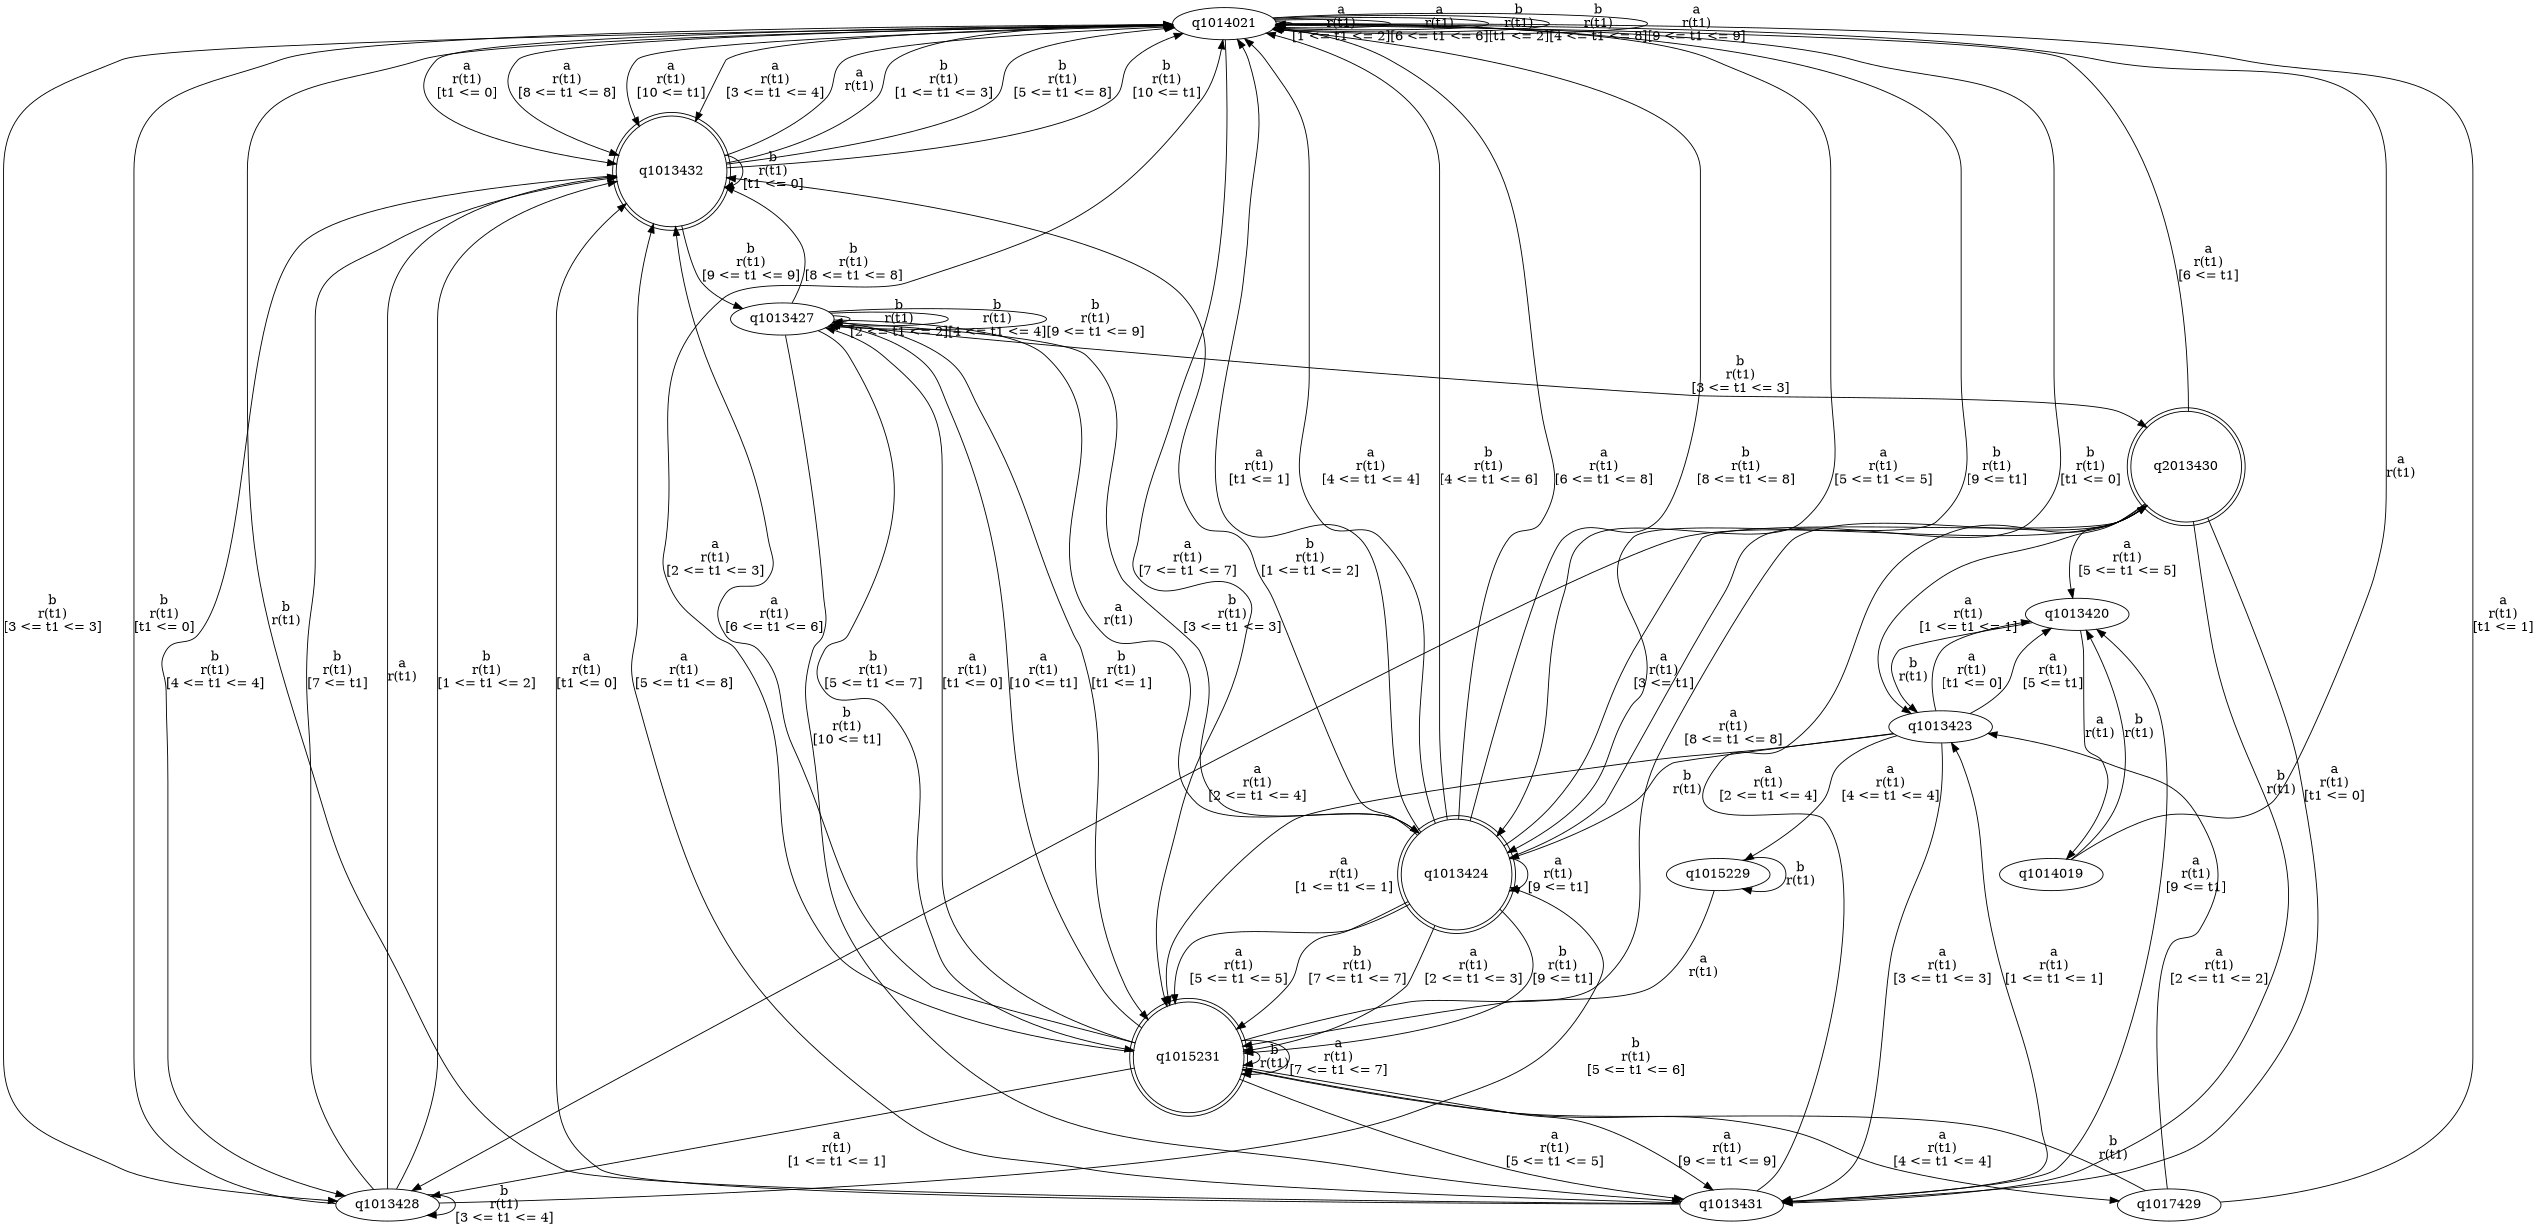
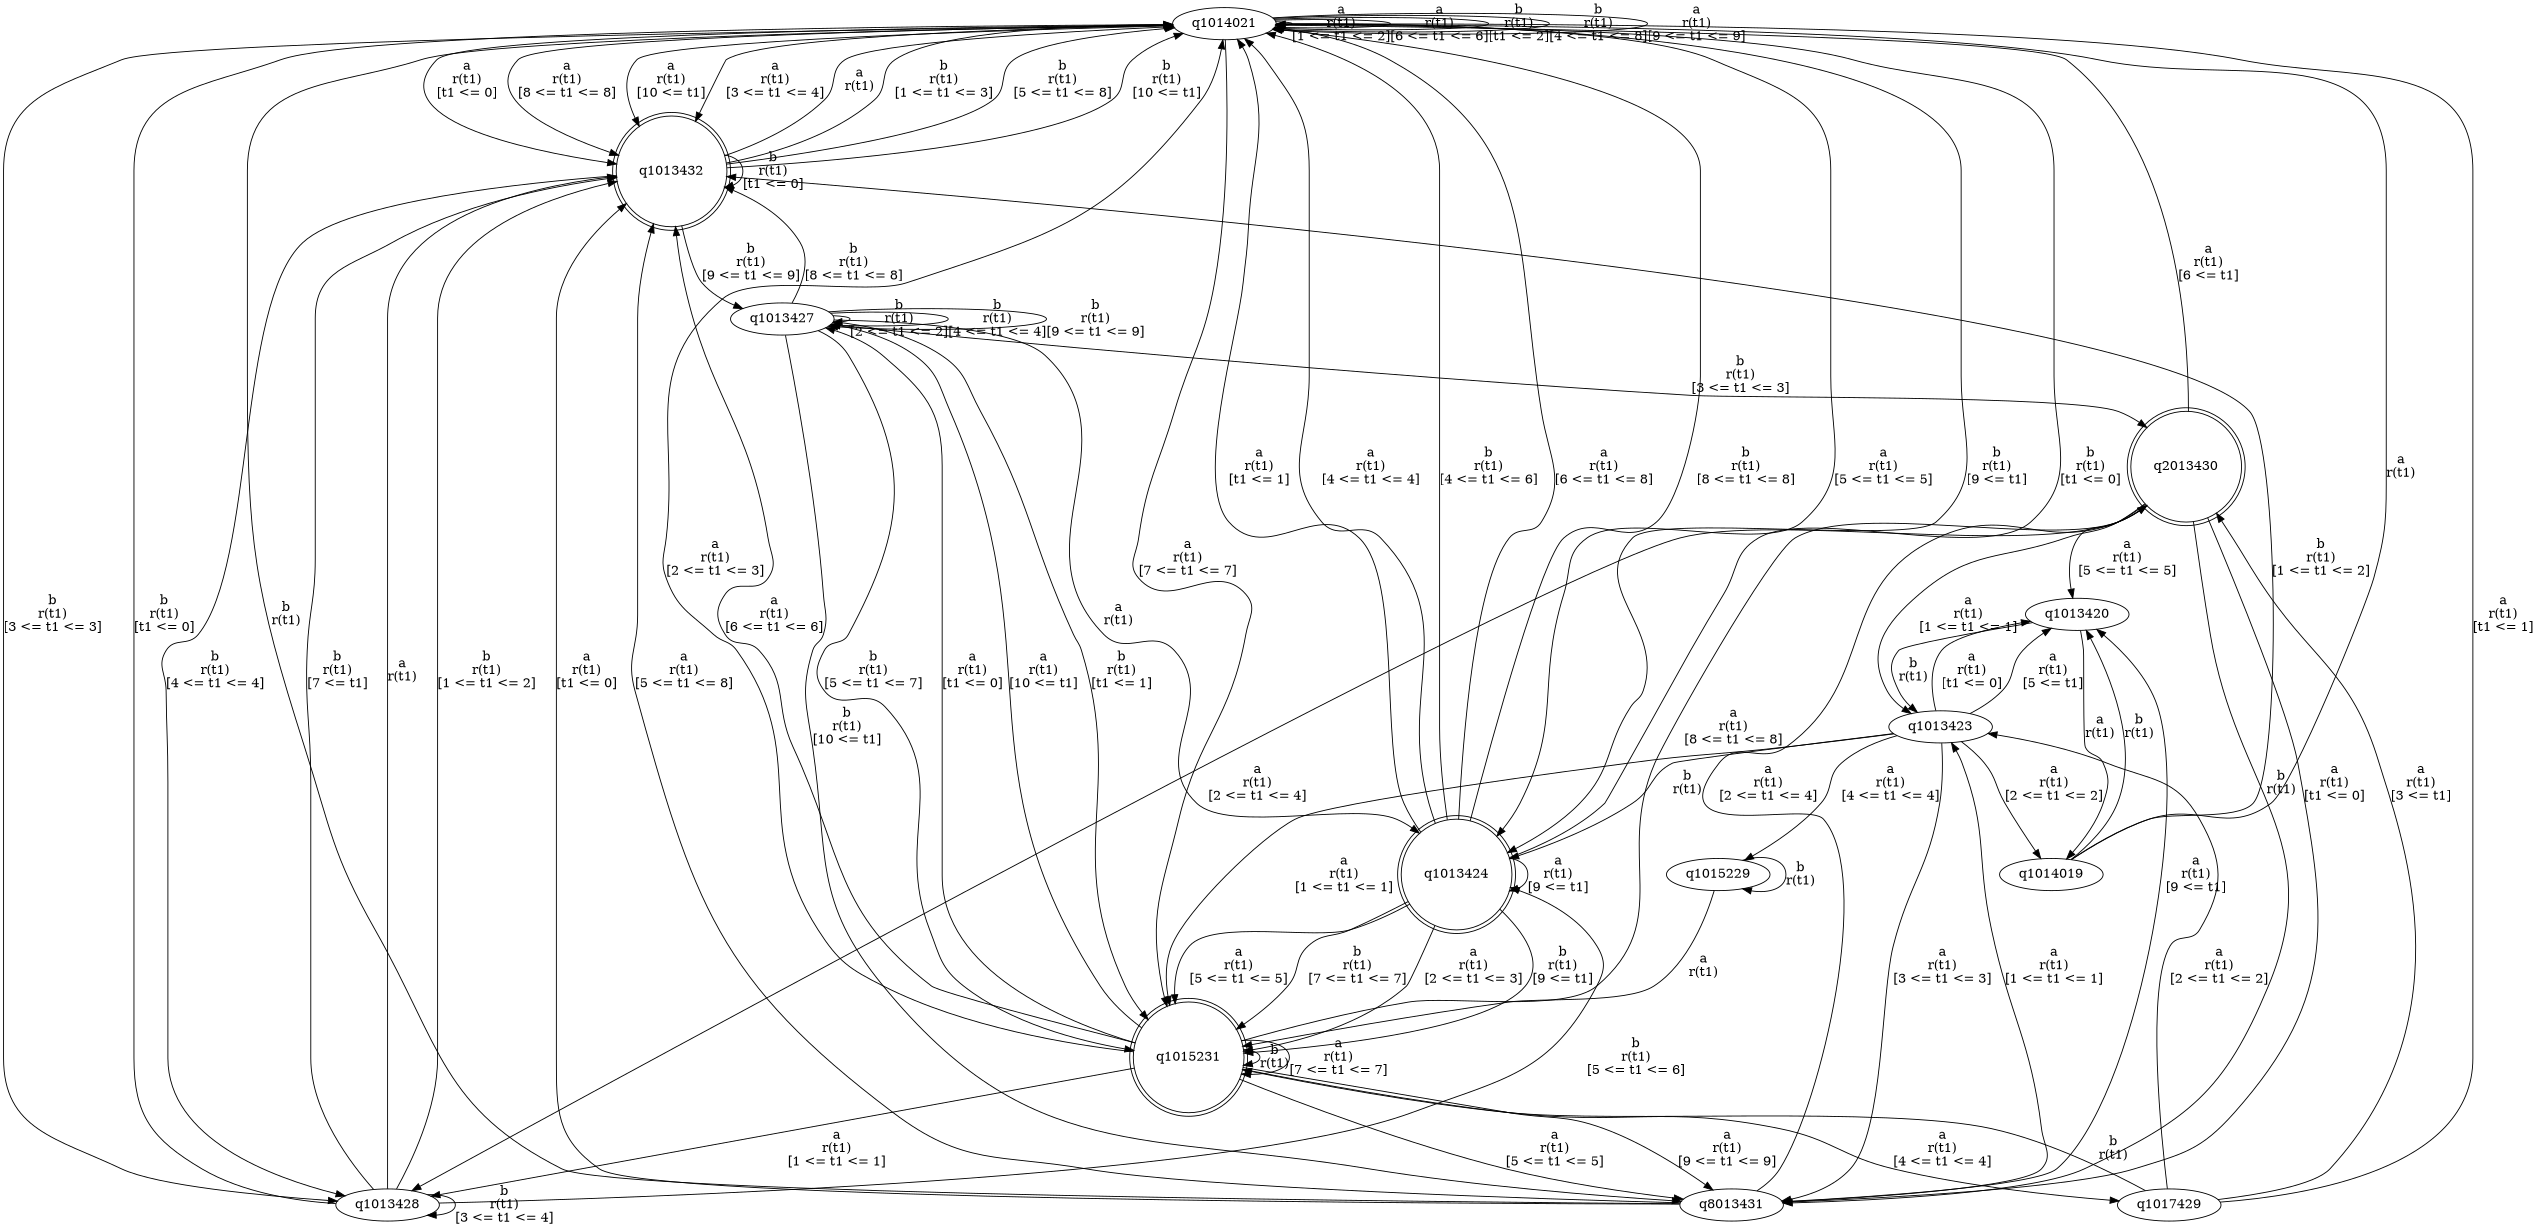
(1201, 379) -> (1794, 292)
(1699, 543) -> (2411, 888)
(1120, 574) -> none
none -> (2000, 794)
(1732, 1205) -> (1732, 1205)
